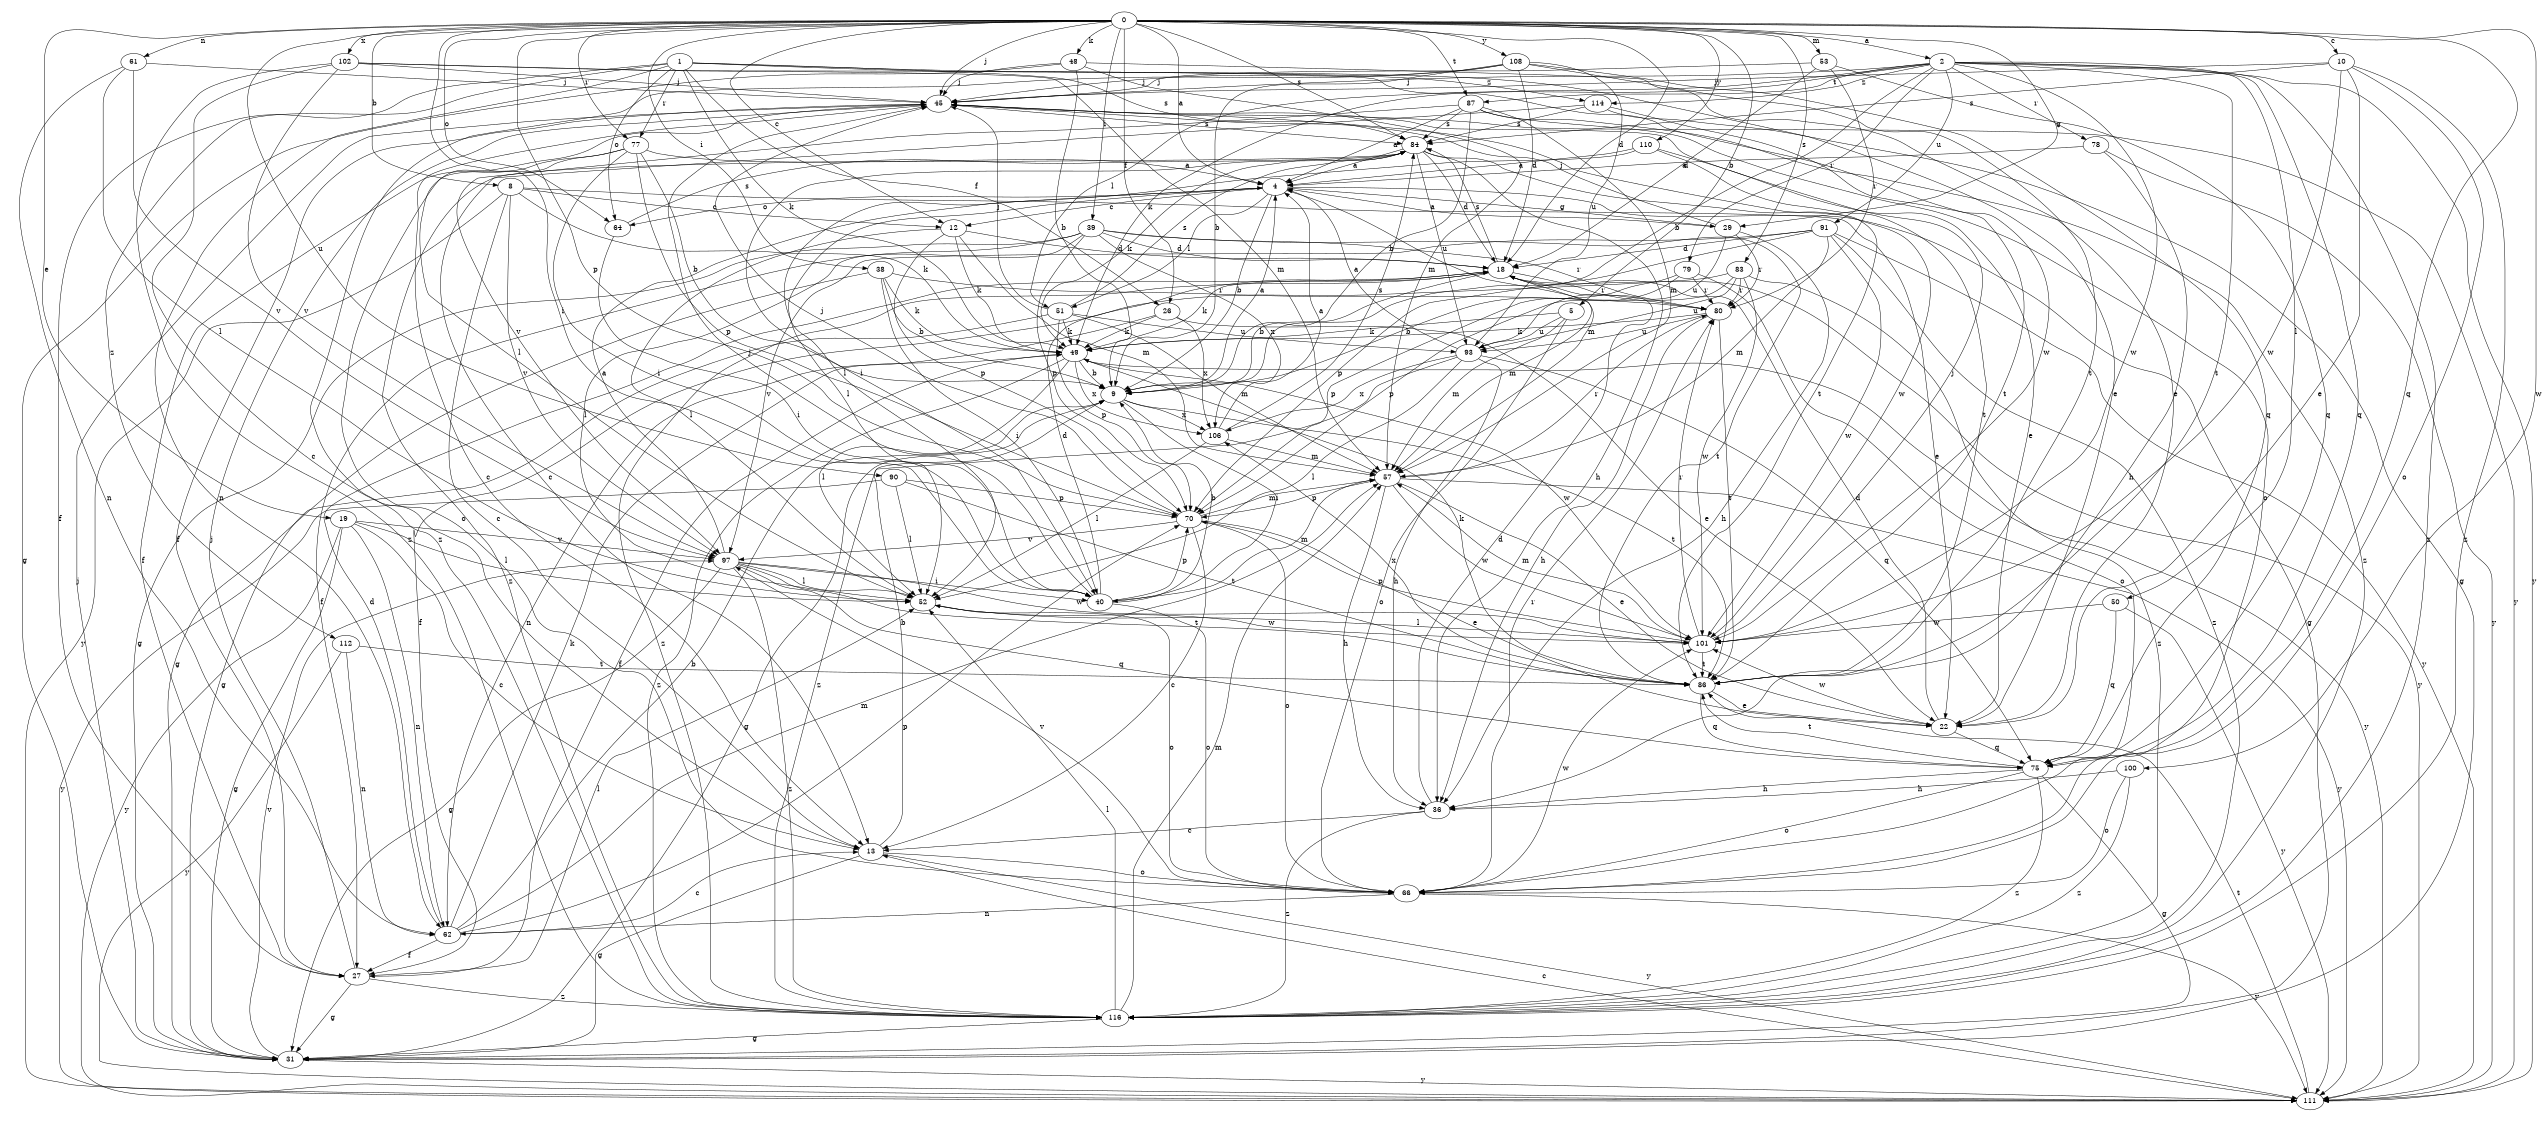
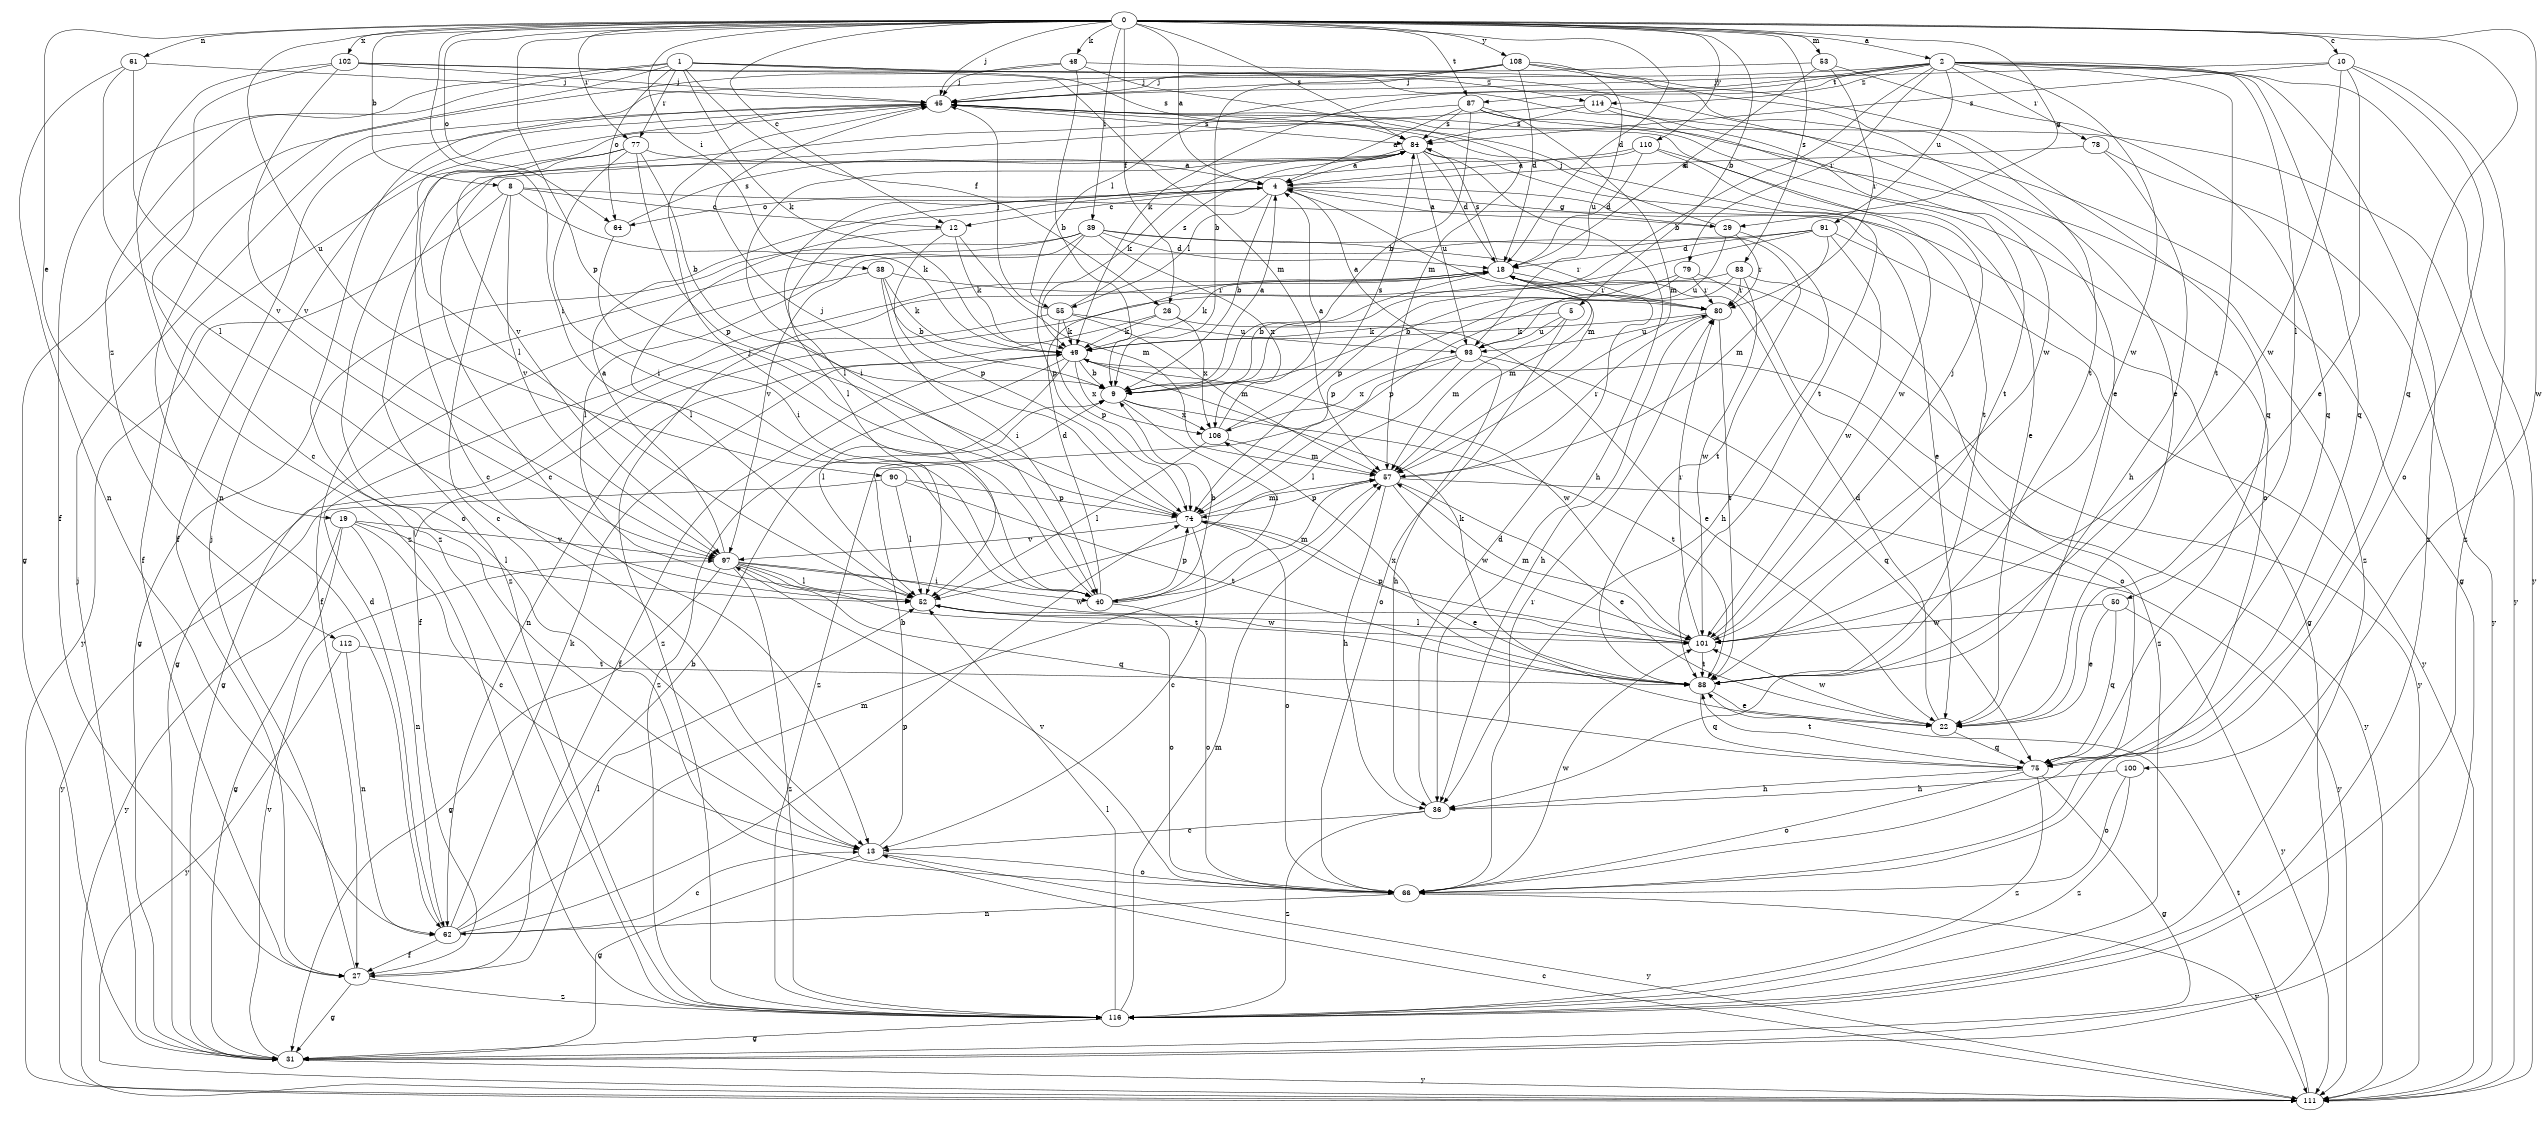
(1185, 257) -> (1564, 222)
(1060, 311) -> (1060, 311)
(1628, 318) -> none
(1189, 519) -> (1189, 519)
(1702, 686) -> (1702, 686)
none -> (2068, 708)
(716, 771) -> none
(2137, 935) -> none
